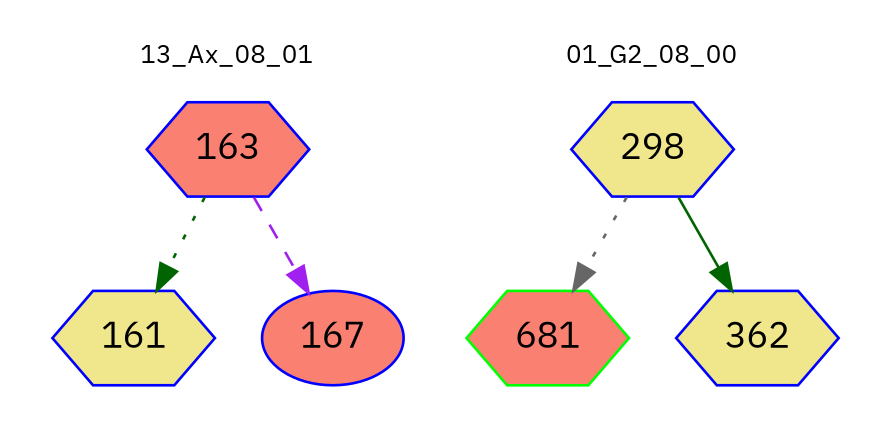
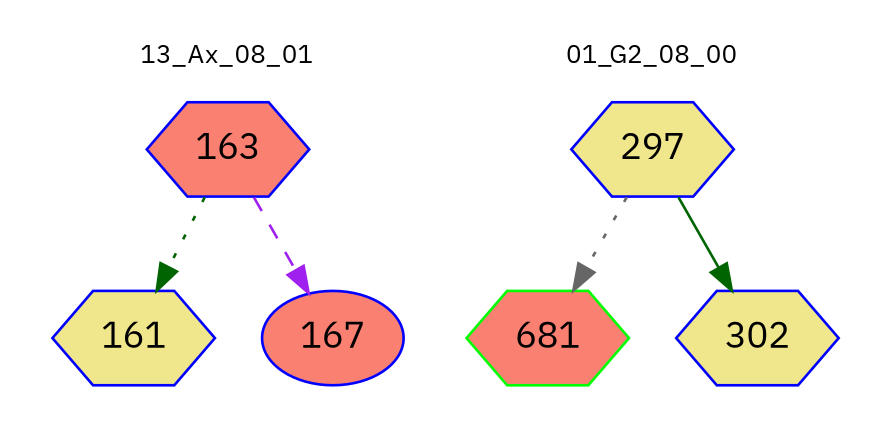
(653, 149) -> (653, 149)
(757, 338) -> (757, 338)
